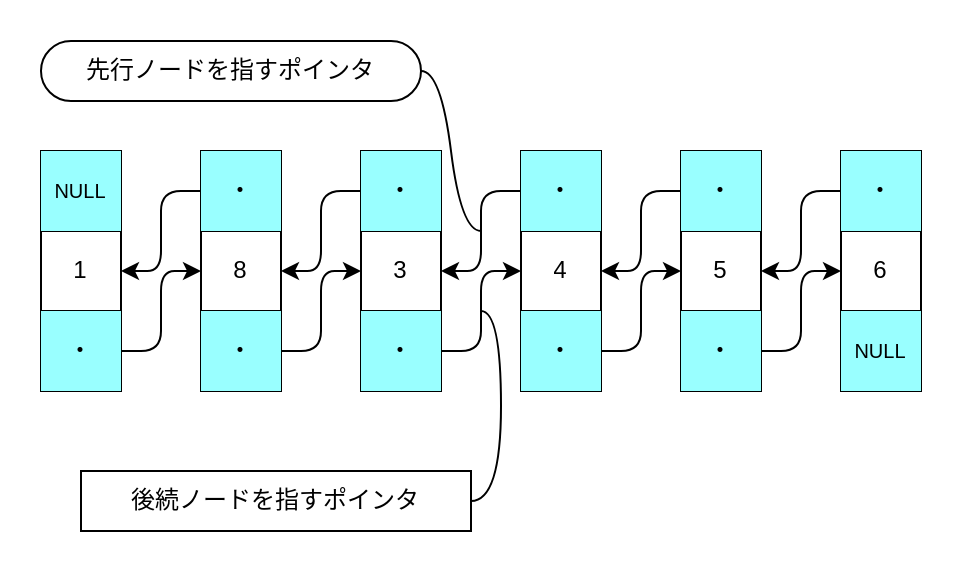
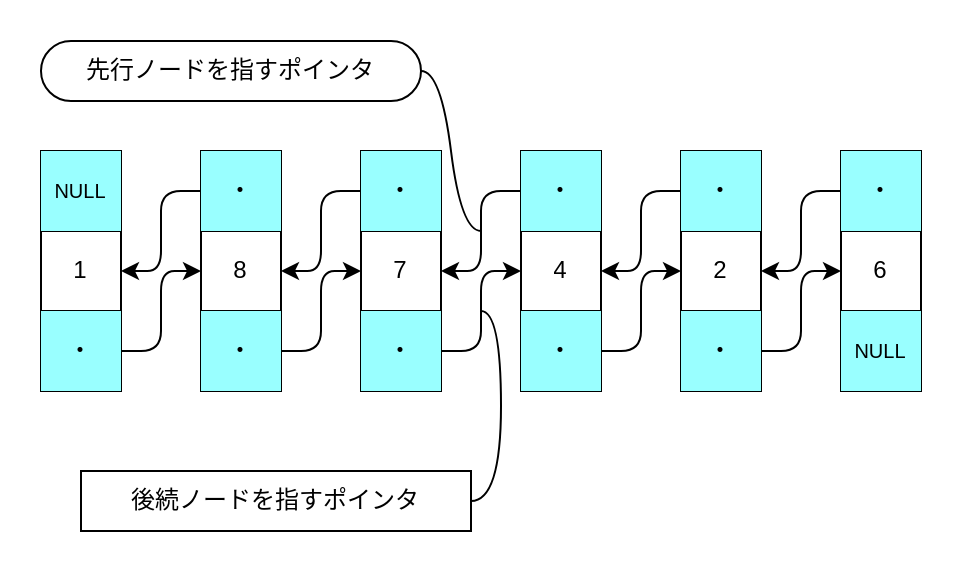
(401, 271) -> (401, 271)
(721, 271) -> (721, 271)
